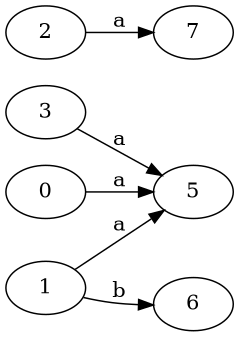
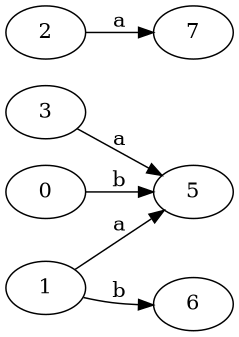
(120, 181) -> (120, 181)
